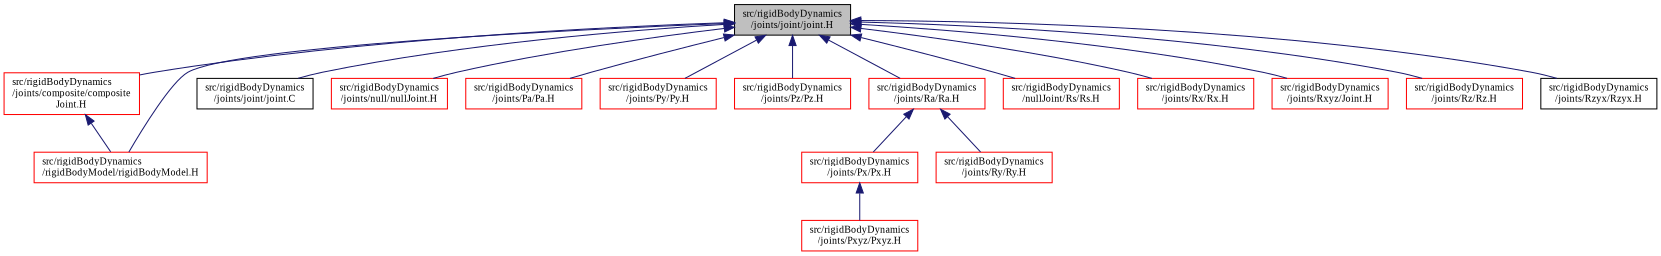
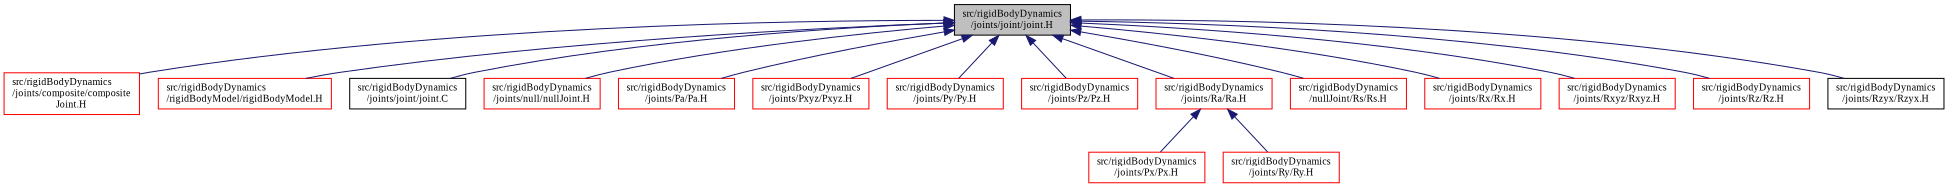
(1330, 94) -> (1617, 94)
(101, 138) -> none
(860, 207) -> (907, 59)
